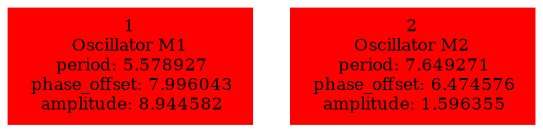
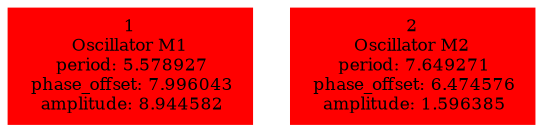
(413, 104) -> (413, 104)
